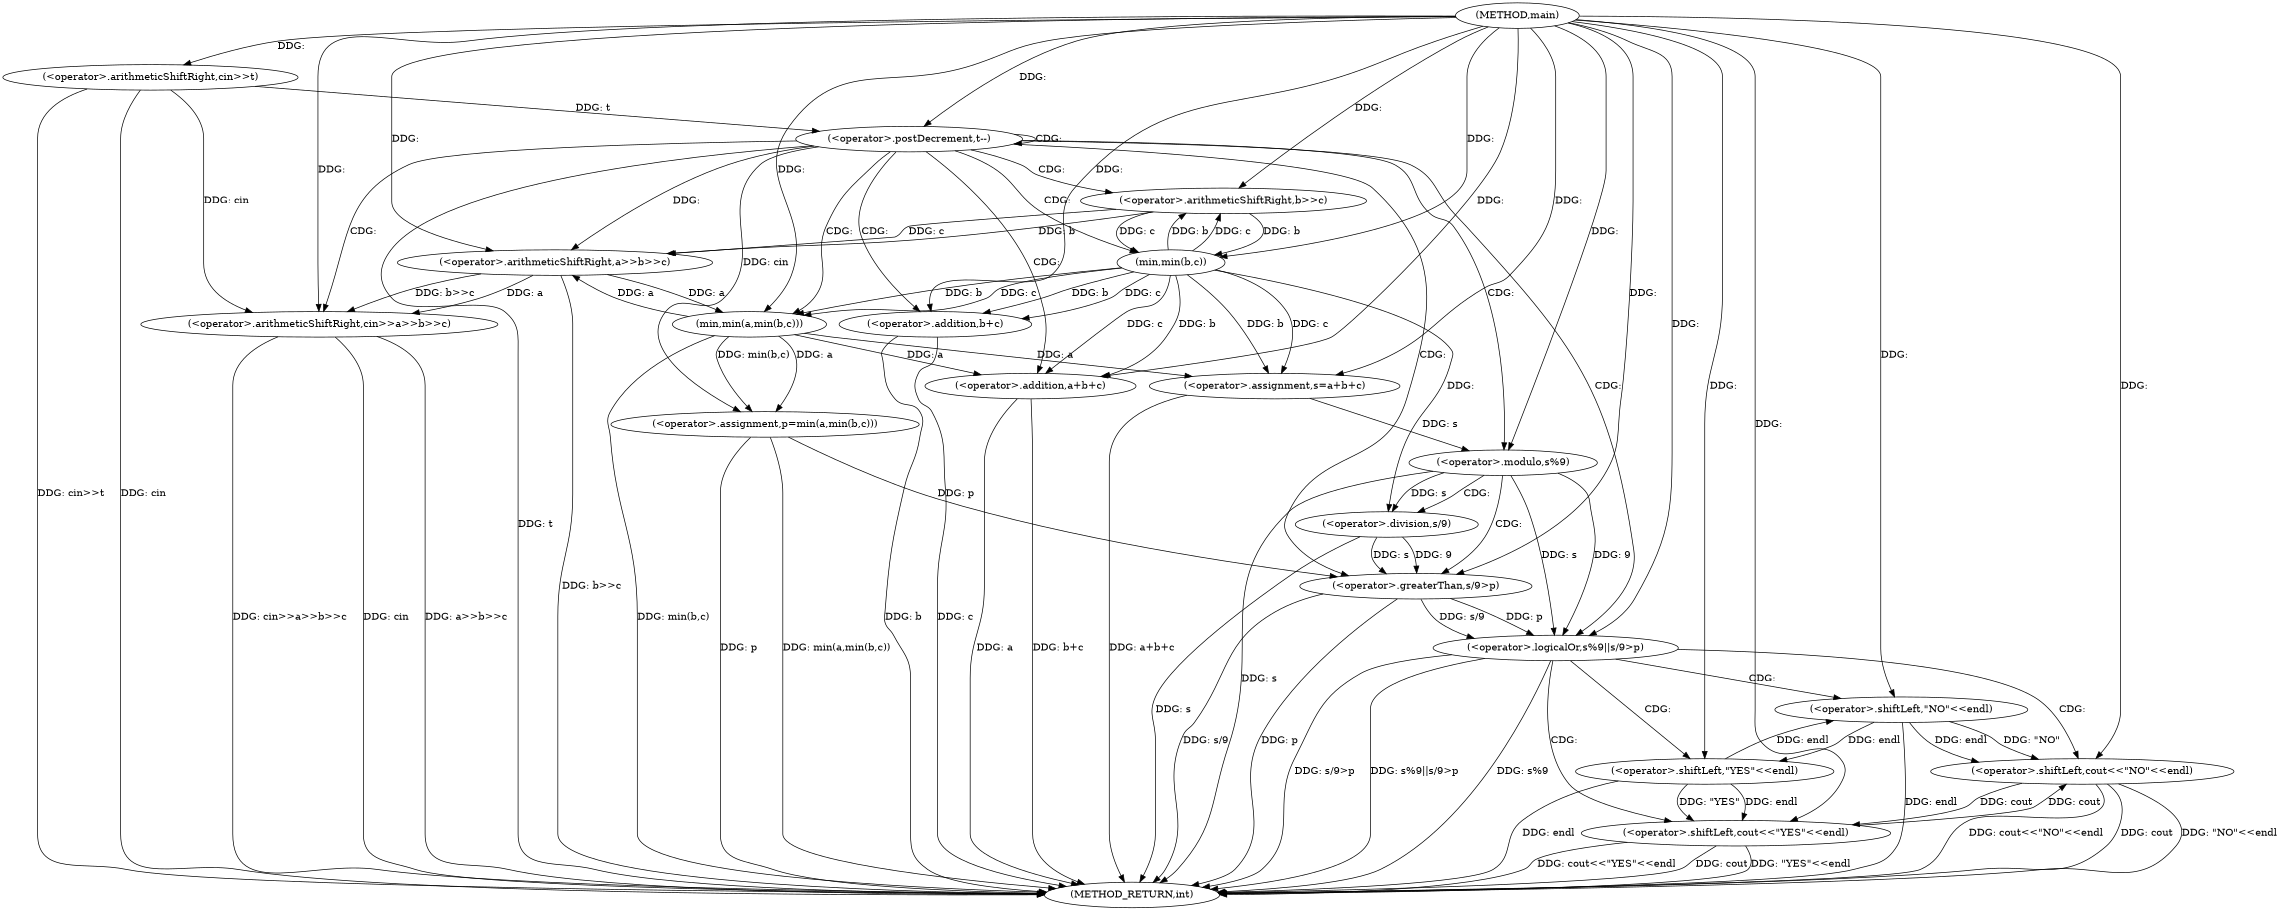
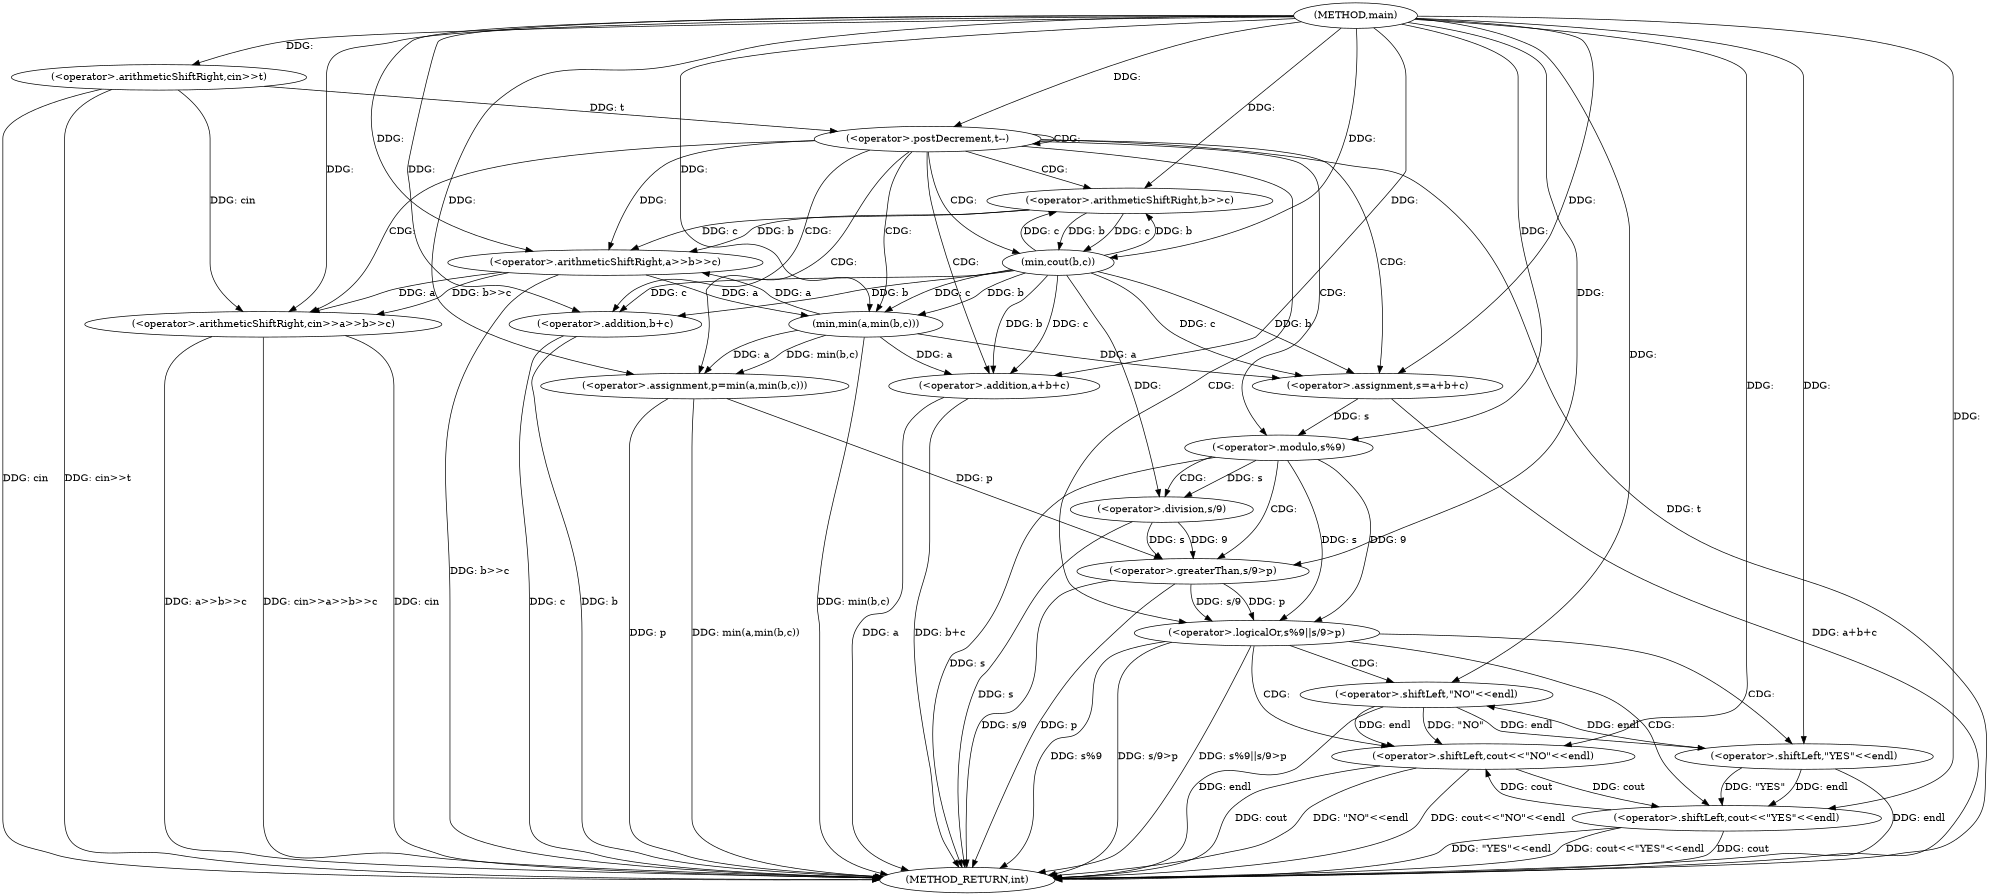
(1412, 237) -> (1338, 174)
(766, 263) -> (846, 263)
(1171, 263) -> (1058, 263)
(1672, 306) -> (683, 63)
